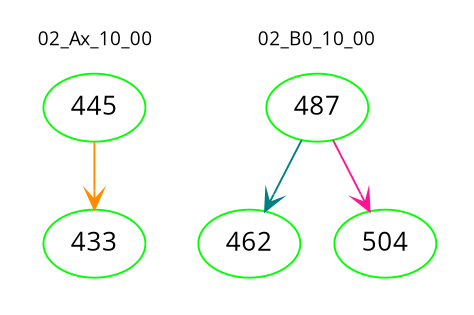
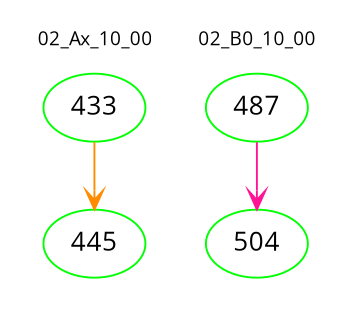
(94, 166) -> (94, 166)
(249, 244) -> none
